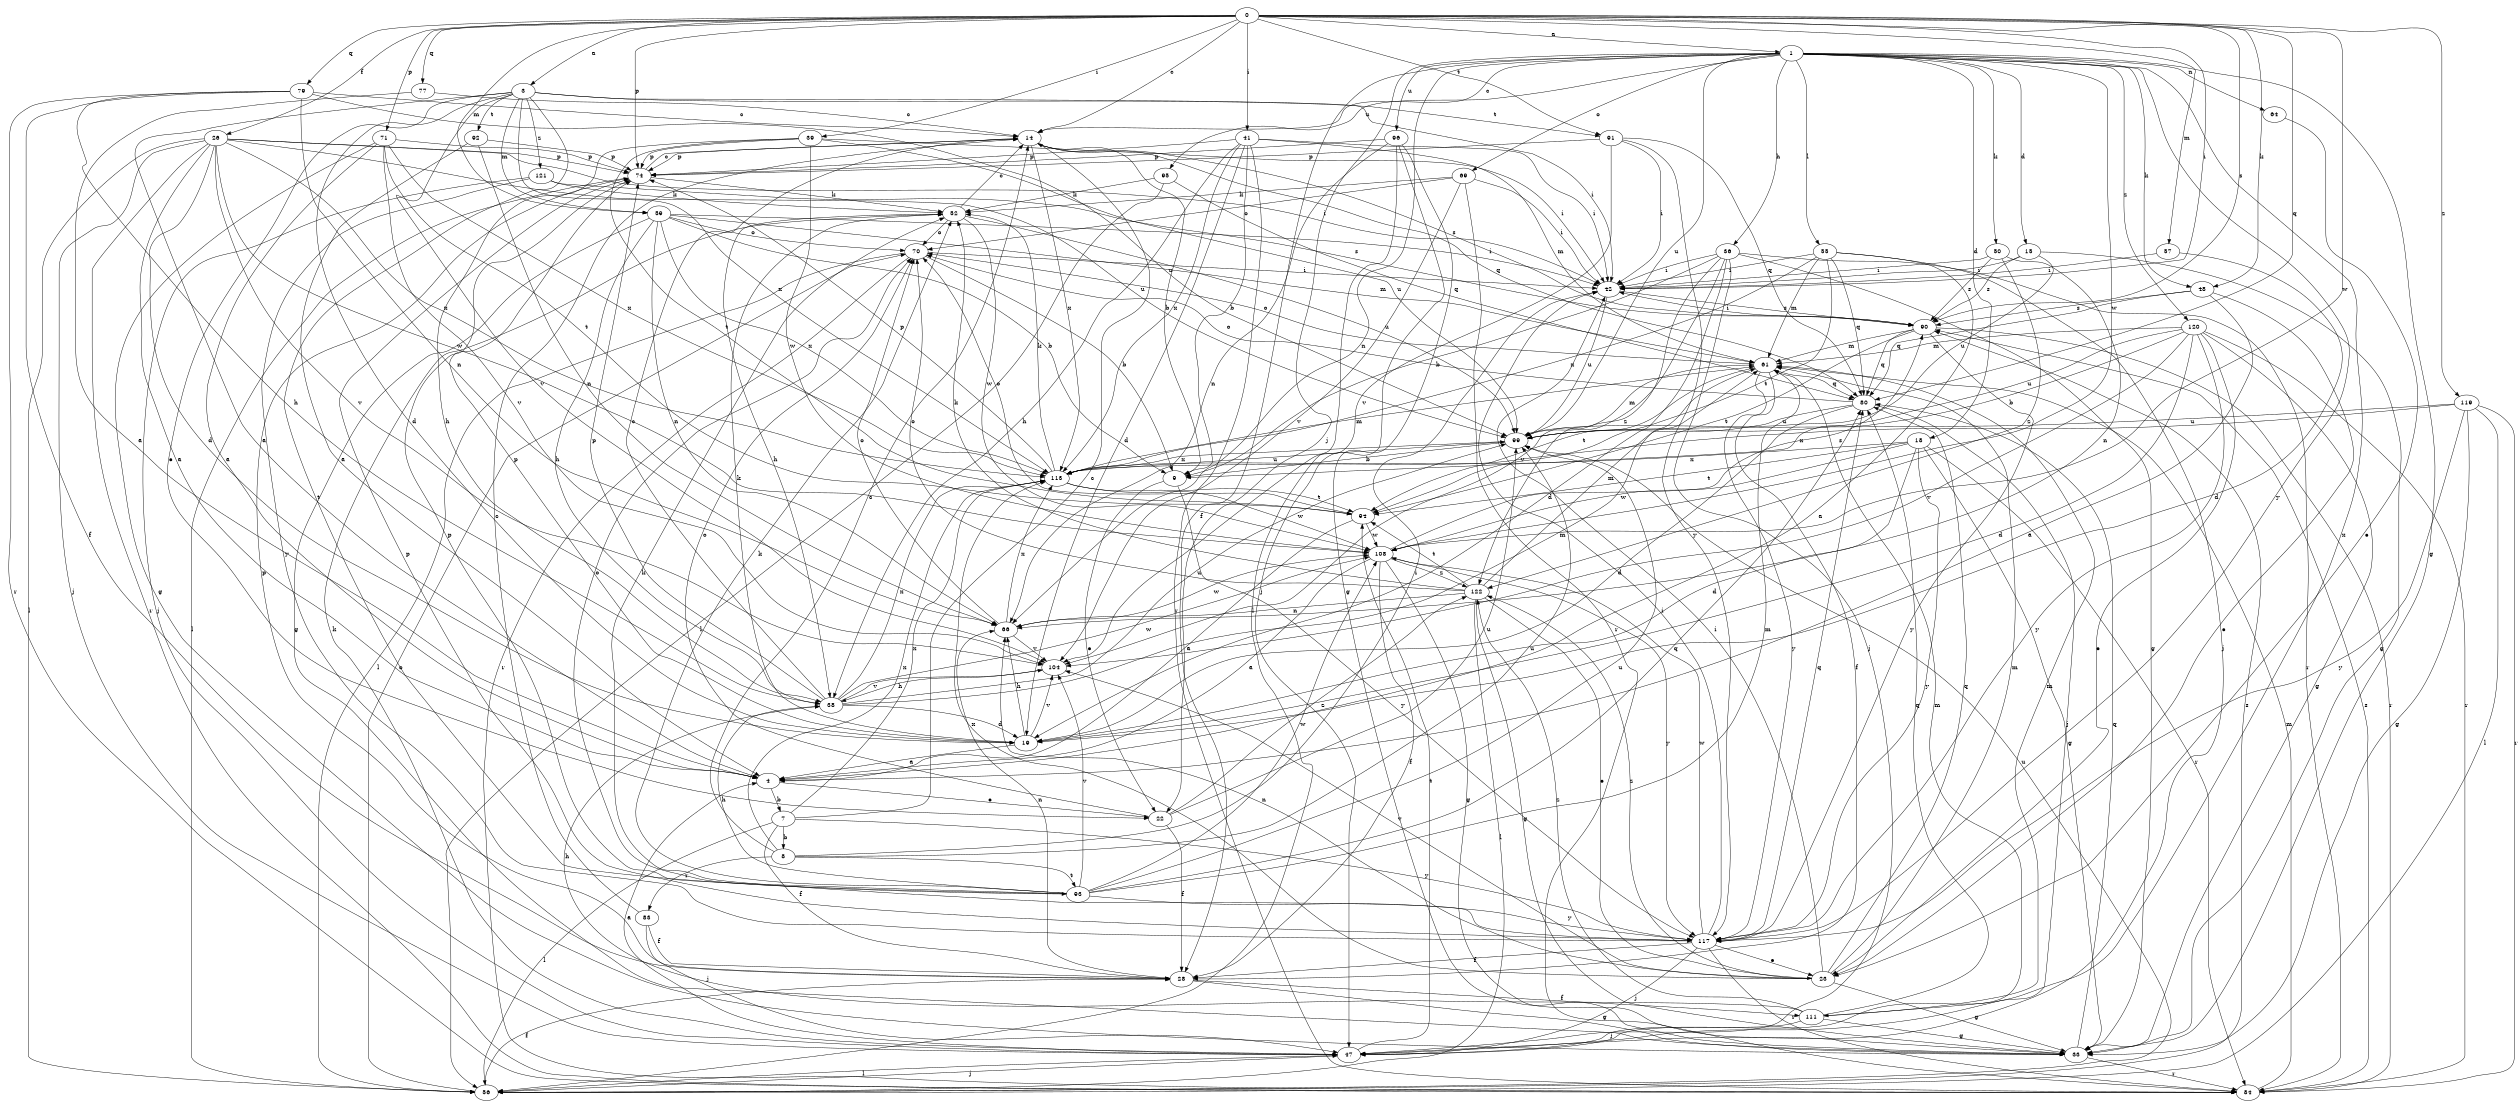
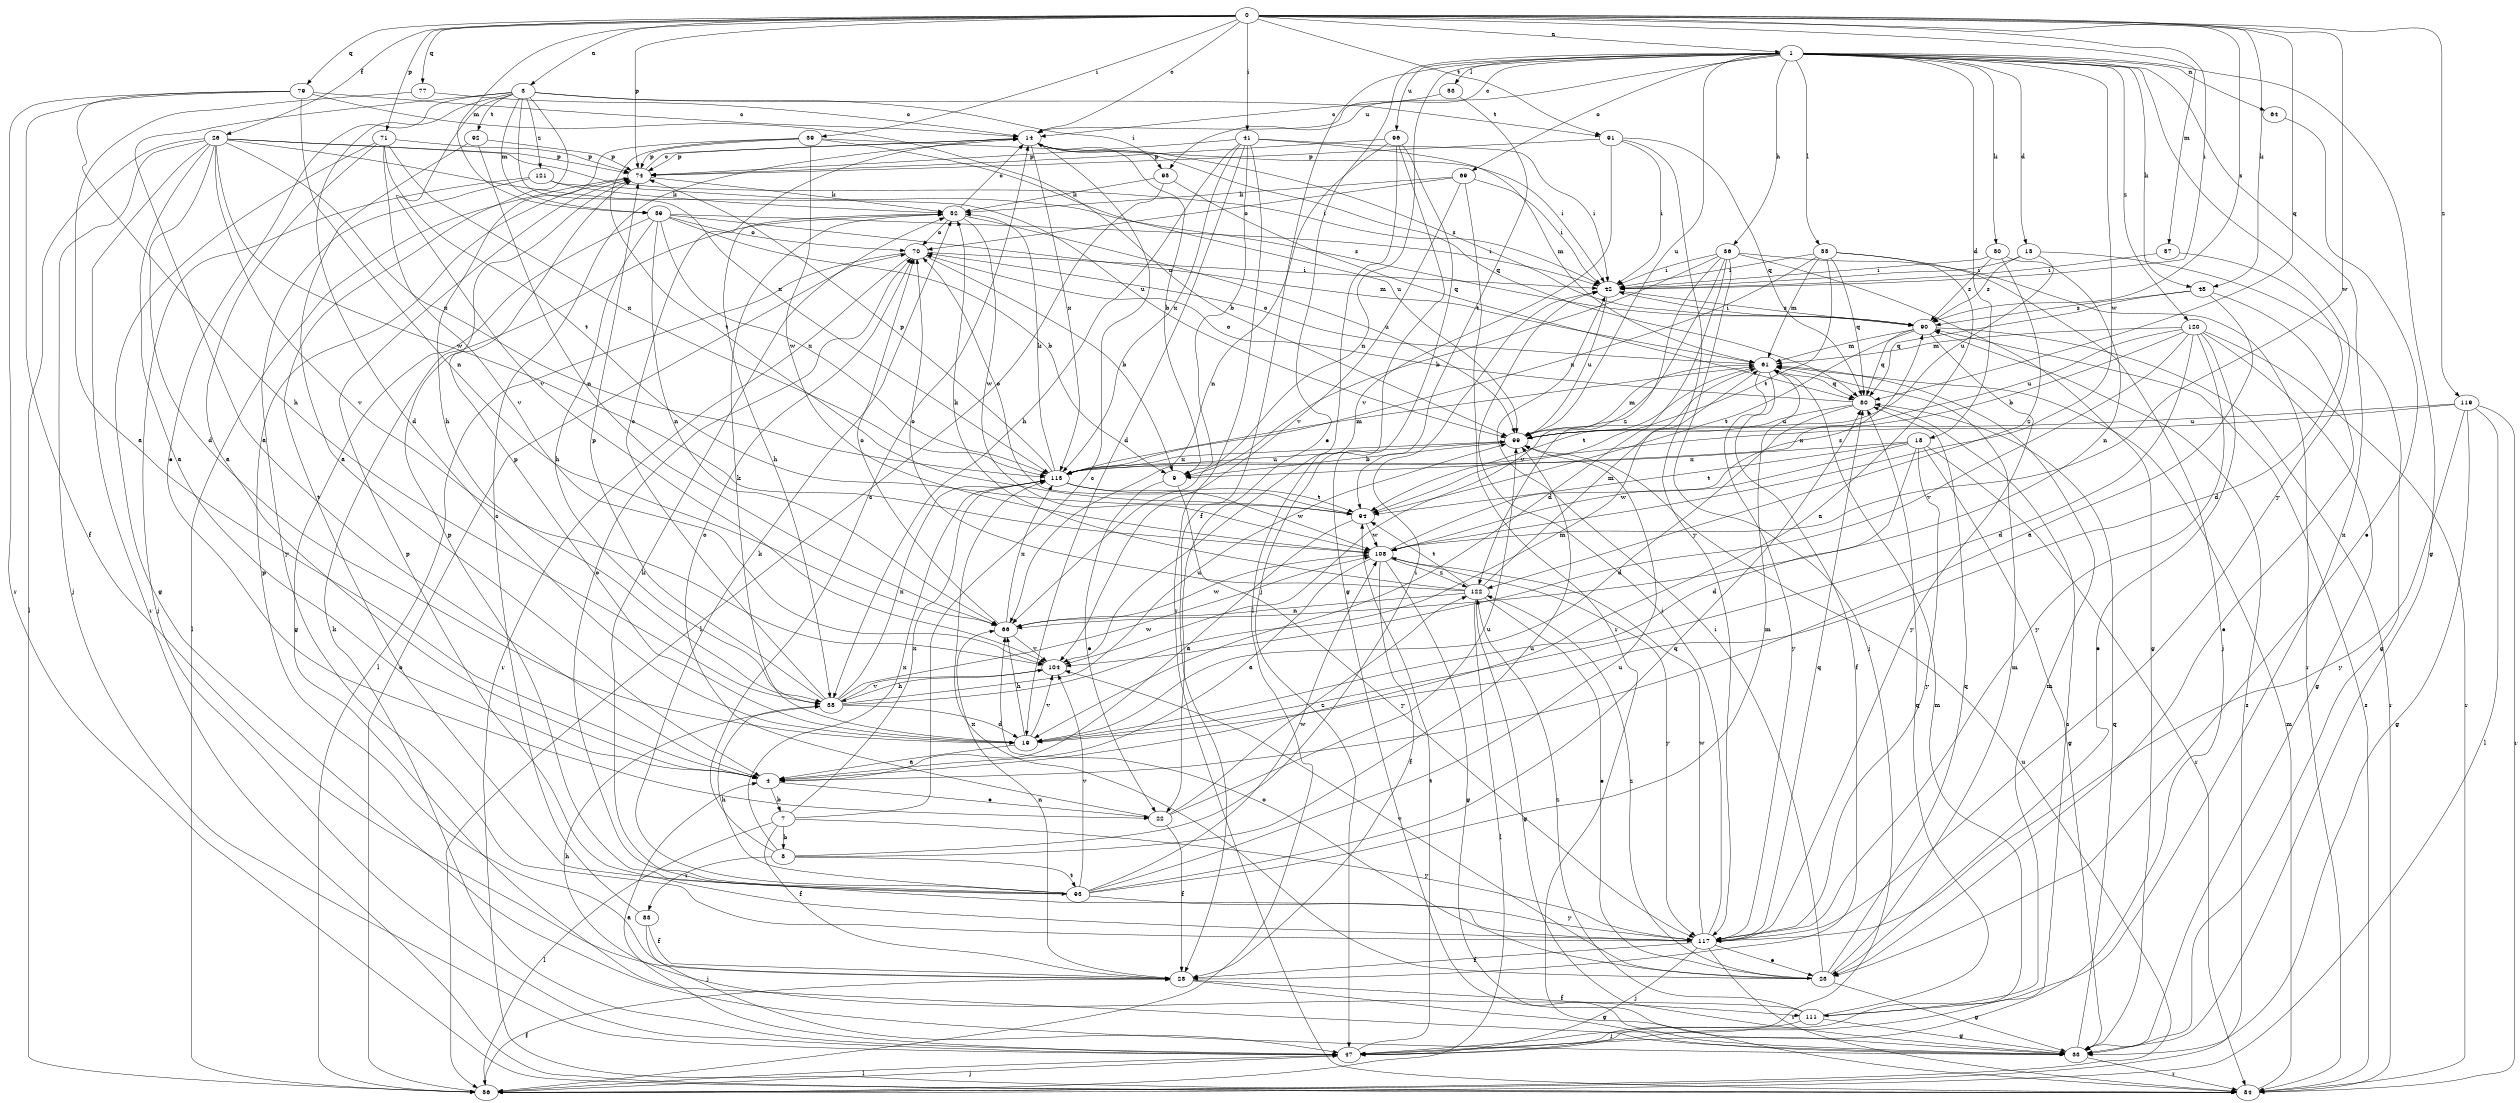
none -> (1451, 91)
(1373, 123) -> (884, 104)
(1327, 441) -> (1327, 441)
(2068, 724) -> (2068, 724)
(1264, 800) -> (1264, 800)
